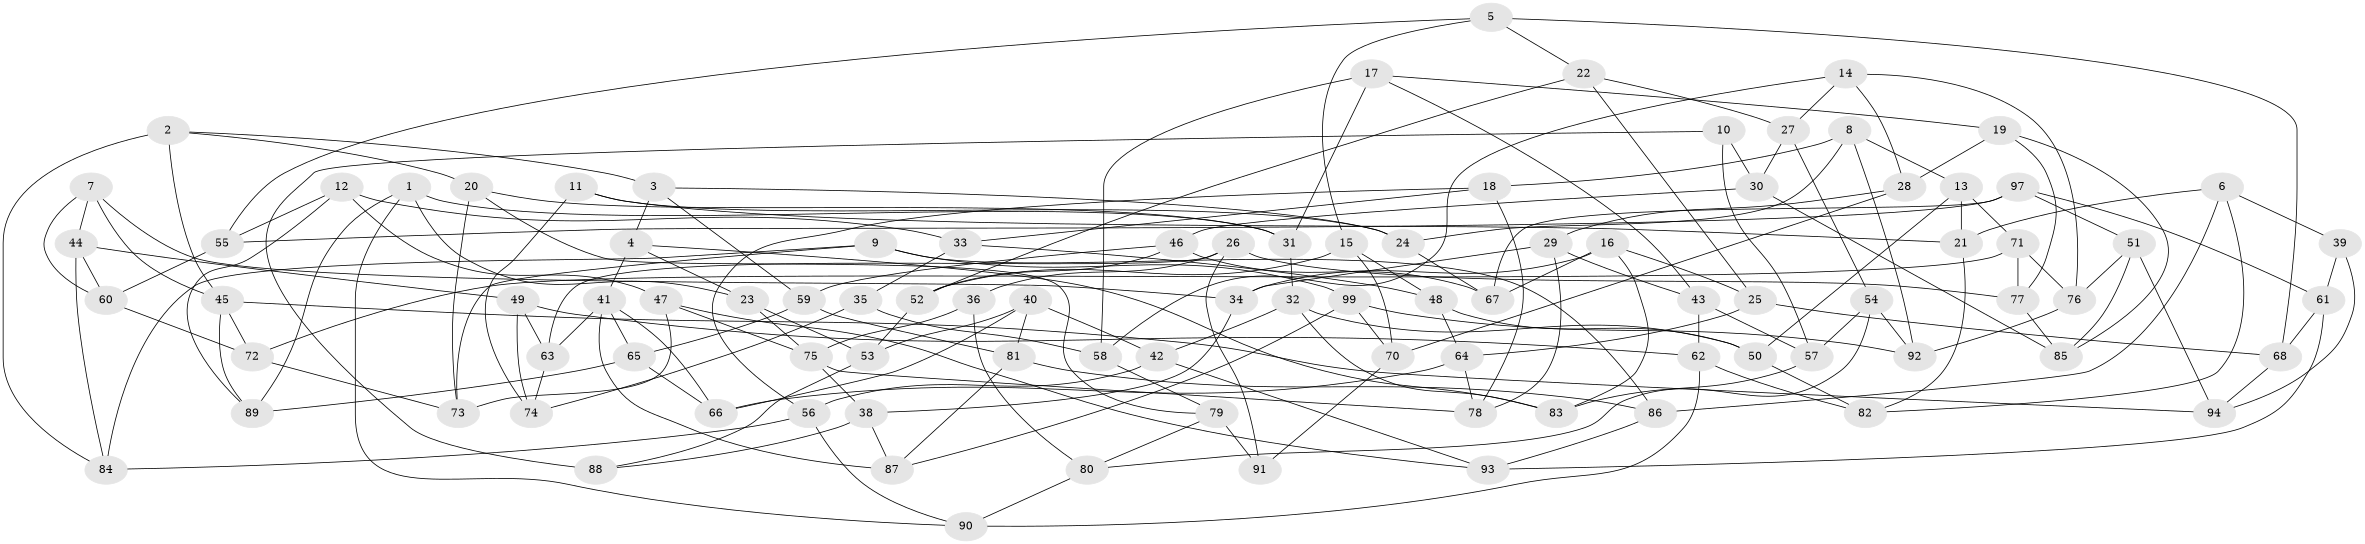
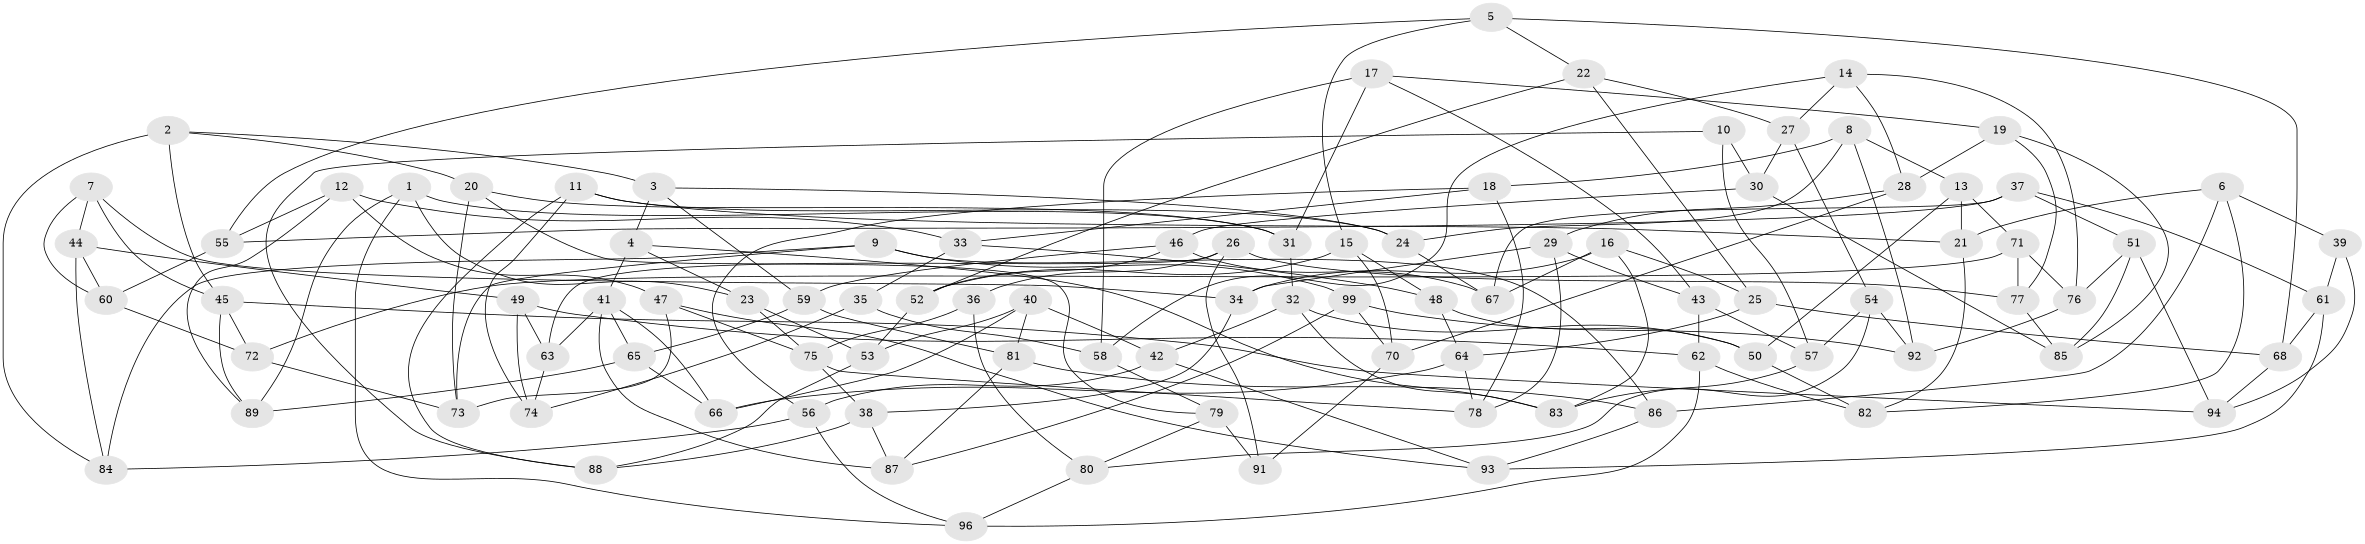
(2018, 187) -> (2018, 187)
none -> (411, 359)
(966, 527) -> (966, 527)
